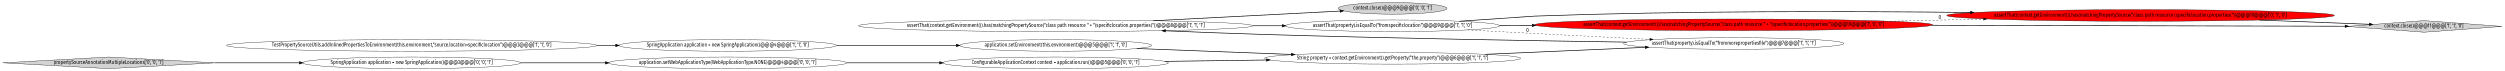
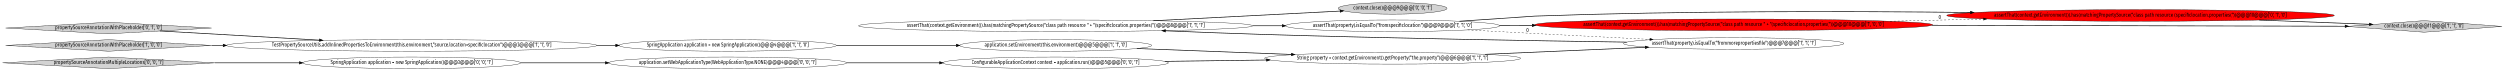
none -> (109, 28)
none -> (109, 45)
